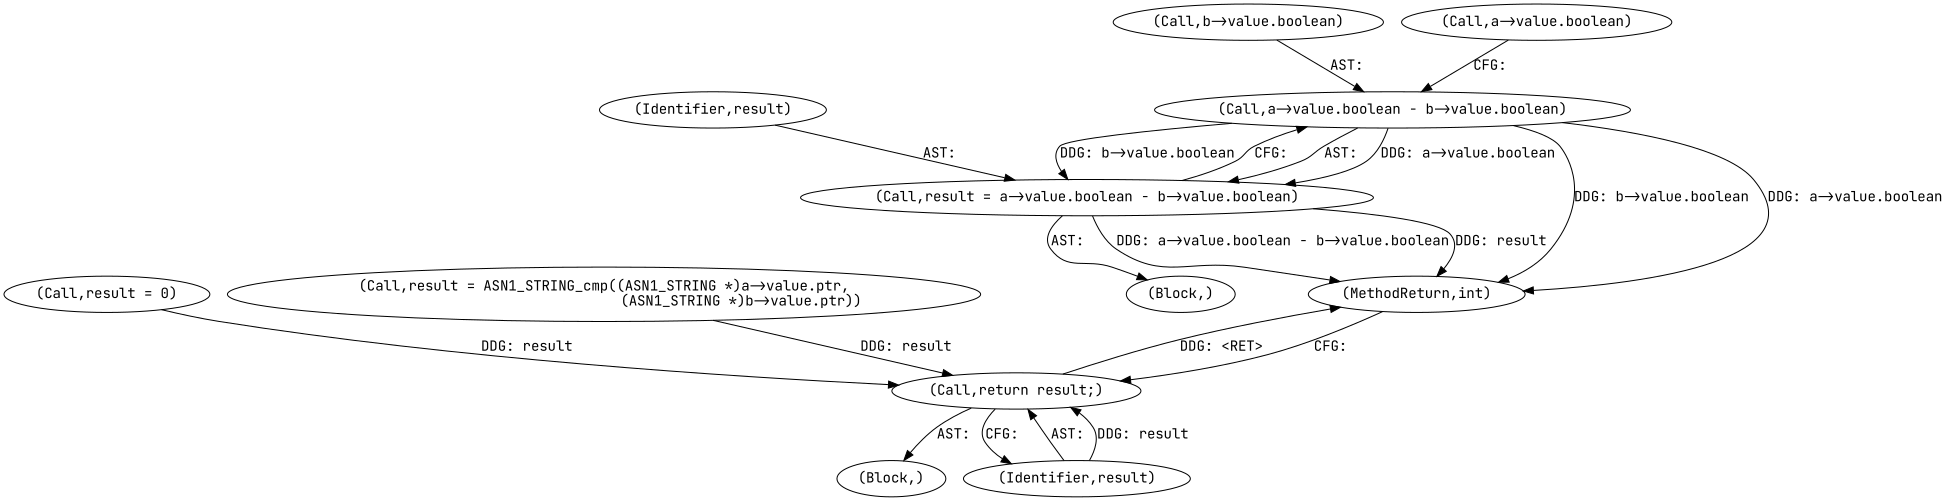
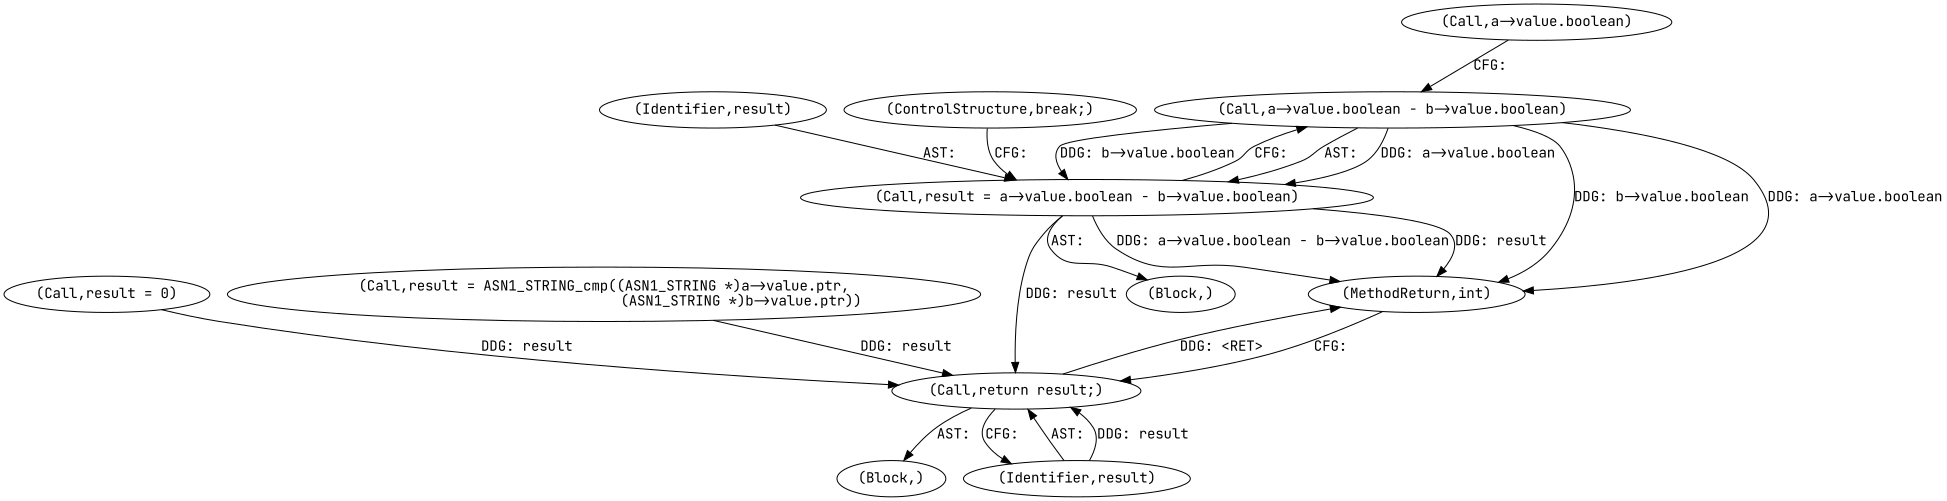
(1248, 22) -> none
none -> (990, 110)
none -> (1022, 282)
